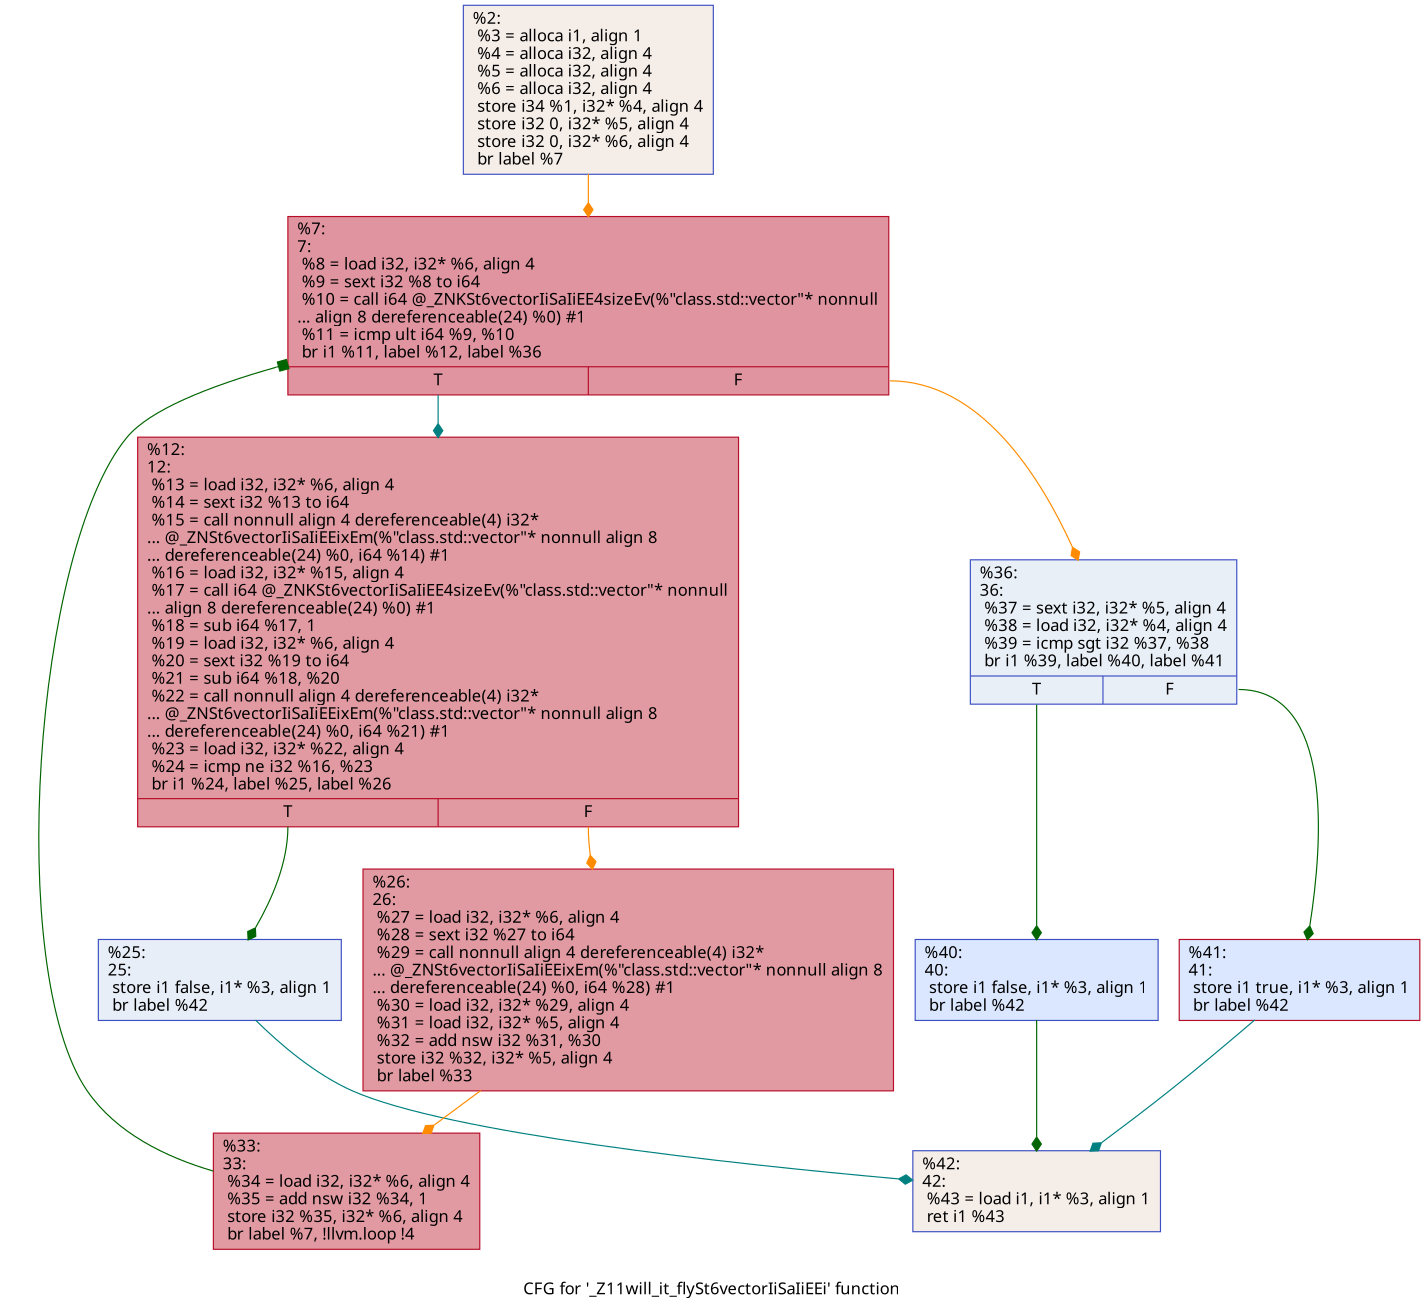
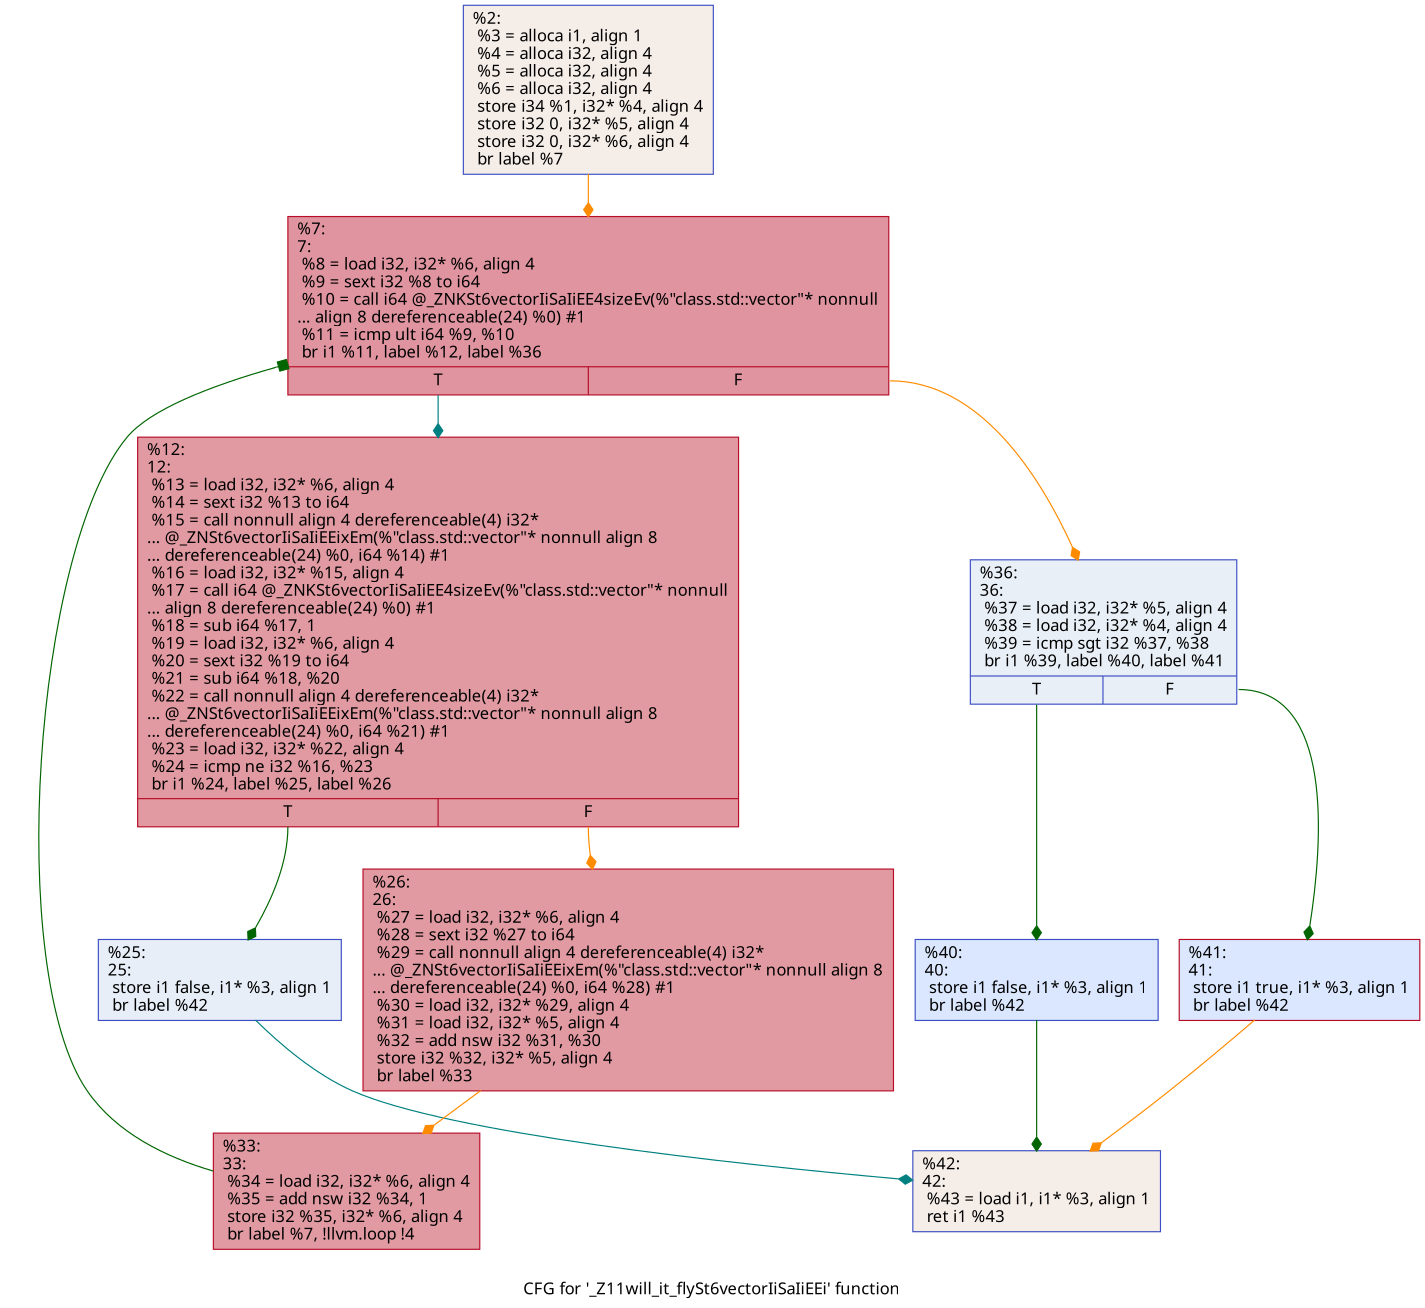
(1104, 609) -> (1104, 609)
(1179, 1083) -> (1179, 1083)
